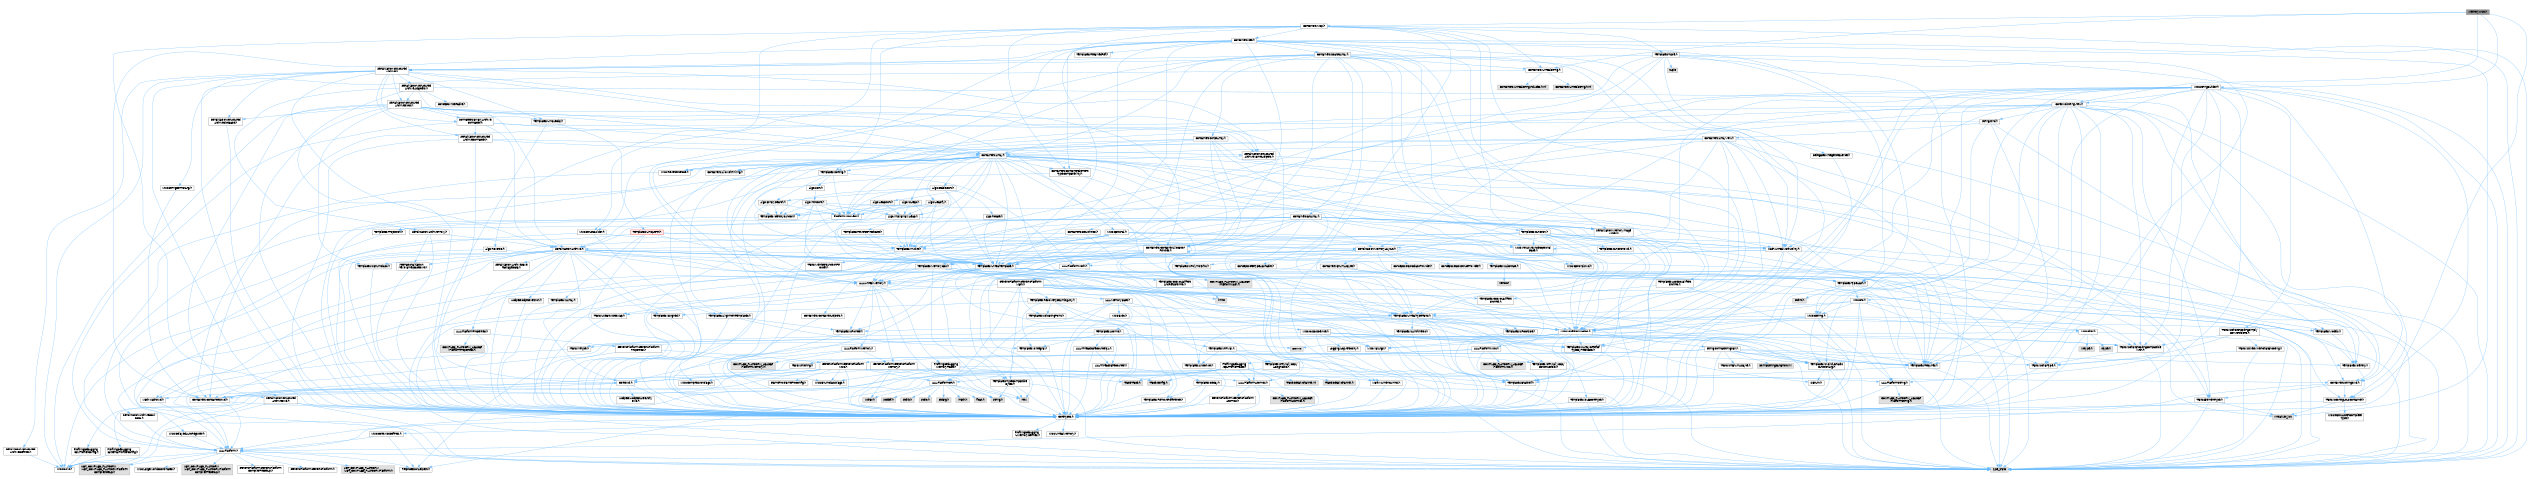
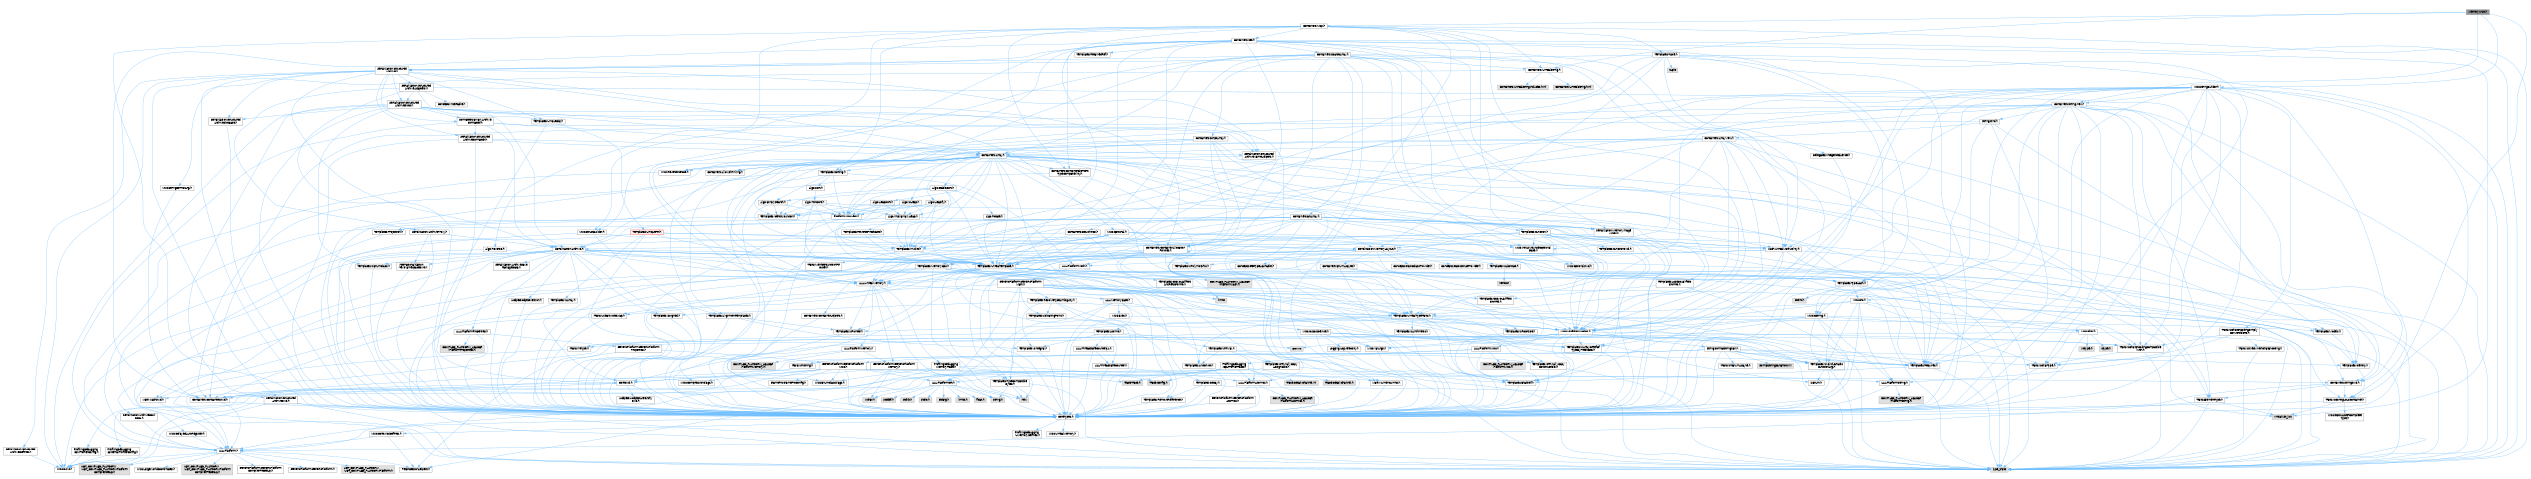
(2069, 105) -> (2069, 105)
(1842, 307) -> (1843, 331)
(963, 400) -> (963, 400)
(1587, 400) -> none
(1114, 463) -> none
